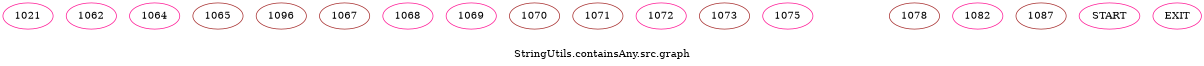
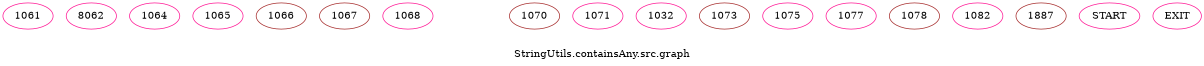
(28, 16) -> (28, 16)
(91, 16) -> (91, 16)
(218, 16) -> (218, 16)
(281, 16) -> (281, 16)
(471, 16) -> none
(598, 16) -> (598, 16)
(661, 16) -> (661, 16)
none -> (851, 16)
(1041, 16) -> (1041, 16)
